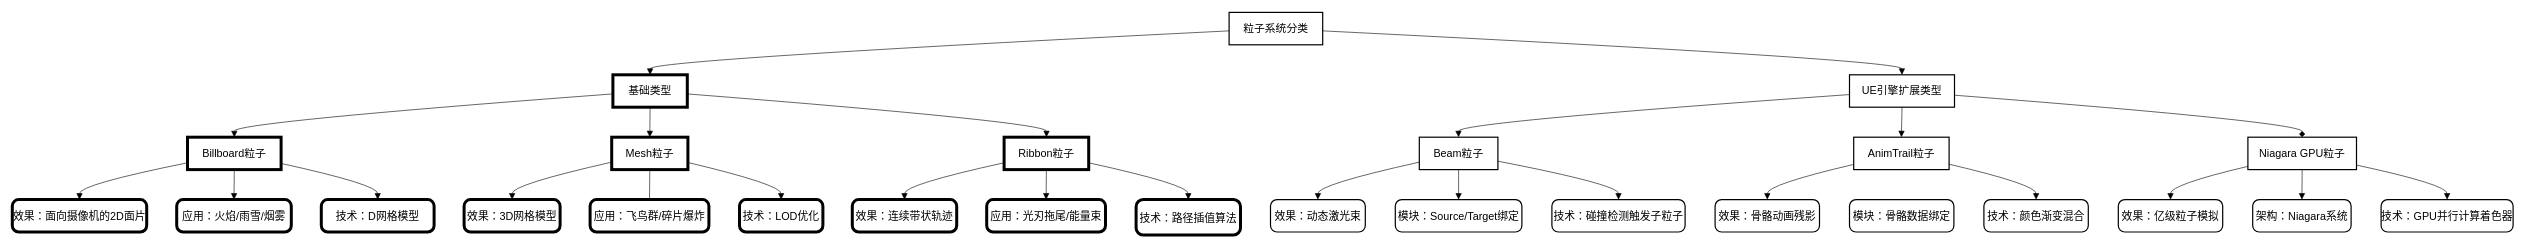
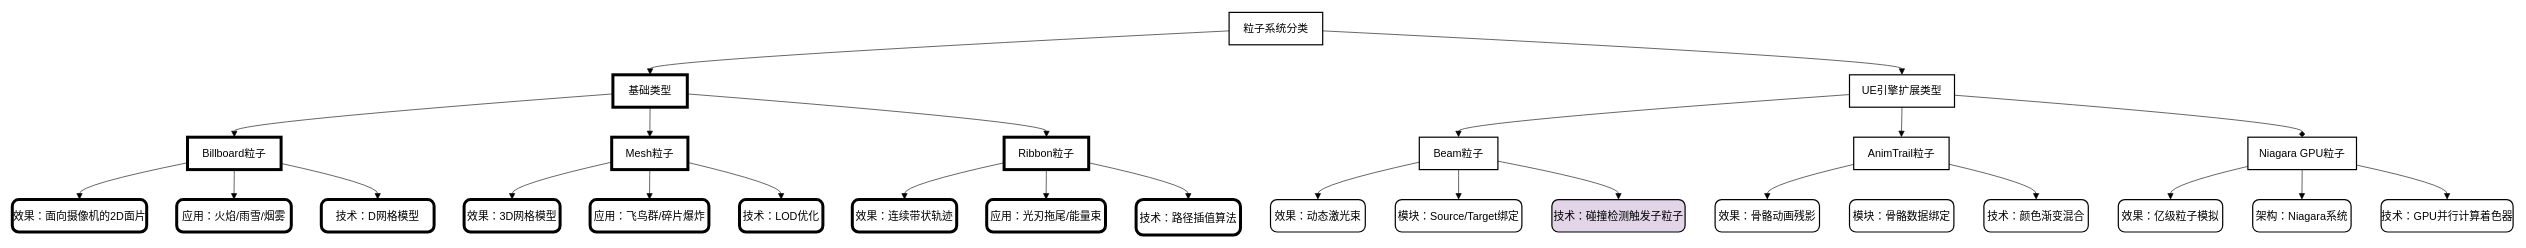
(650, 194) -> (650, 192)
(1619, 216) -> (1619, 216)
